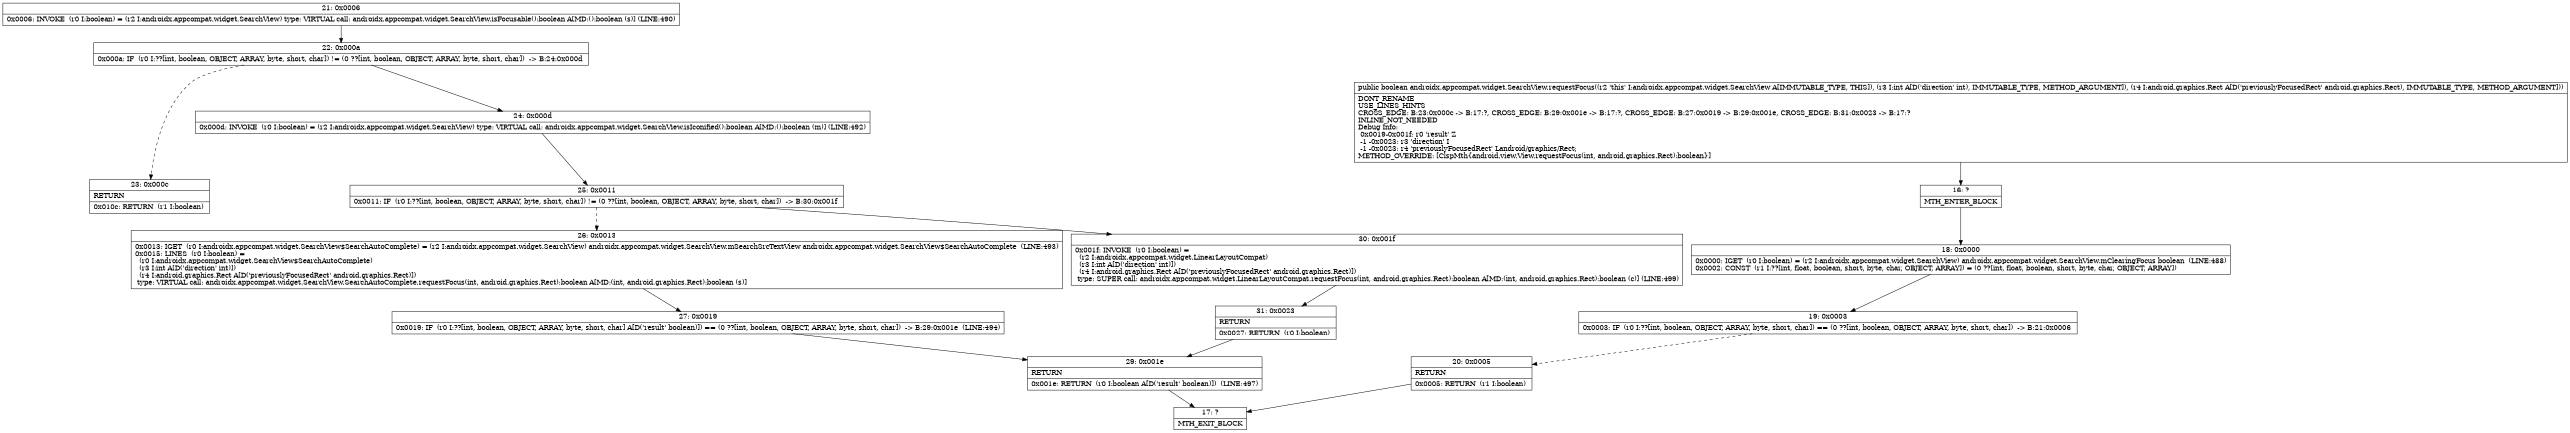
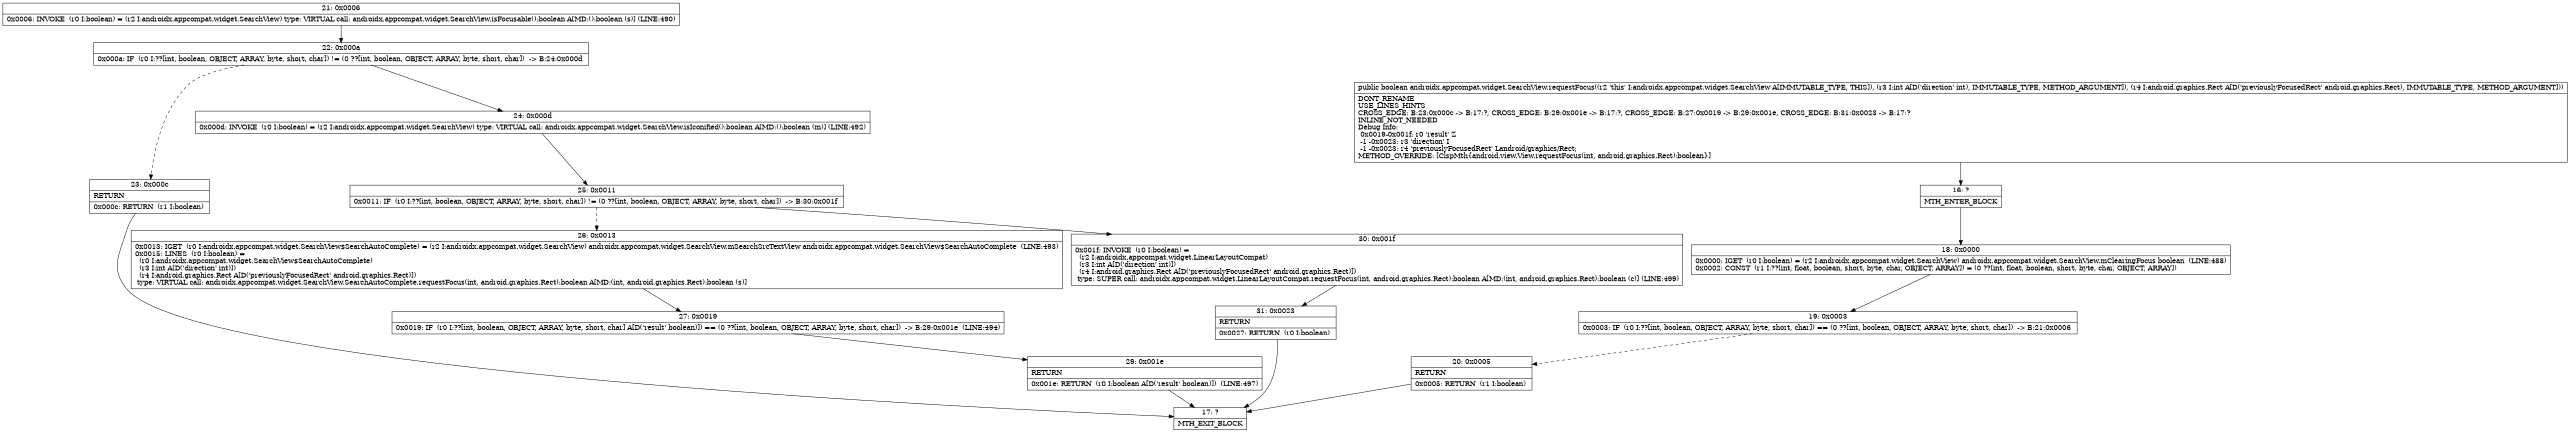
(150, 207) -> (150, 207)
(1212, 347) -> (1273, 377)
none -> (602, 380)
